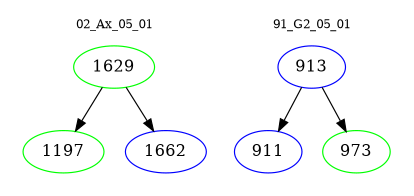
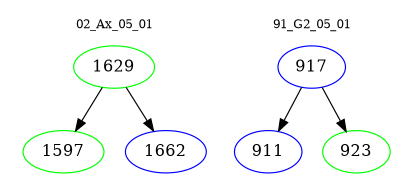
(312, 67) -> (312, 67)
(64, 152) -> (64, 152)
(356, 152) -> (356, 152)
